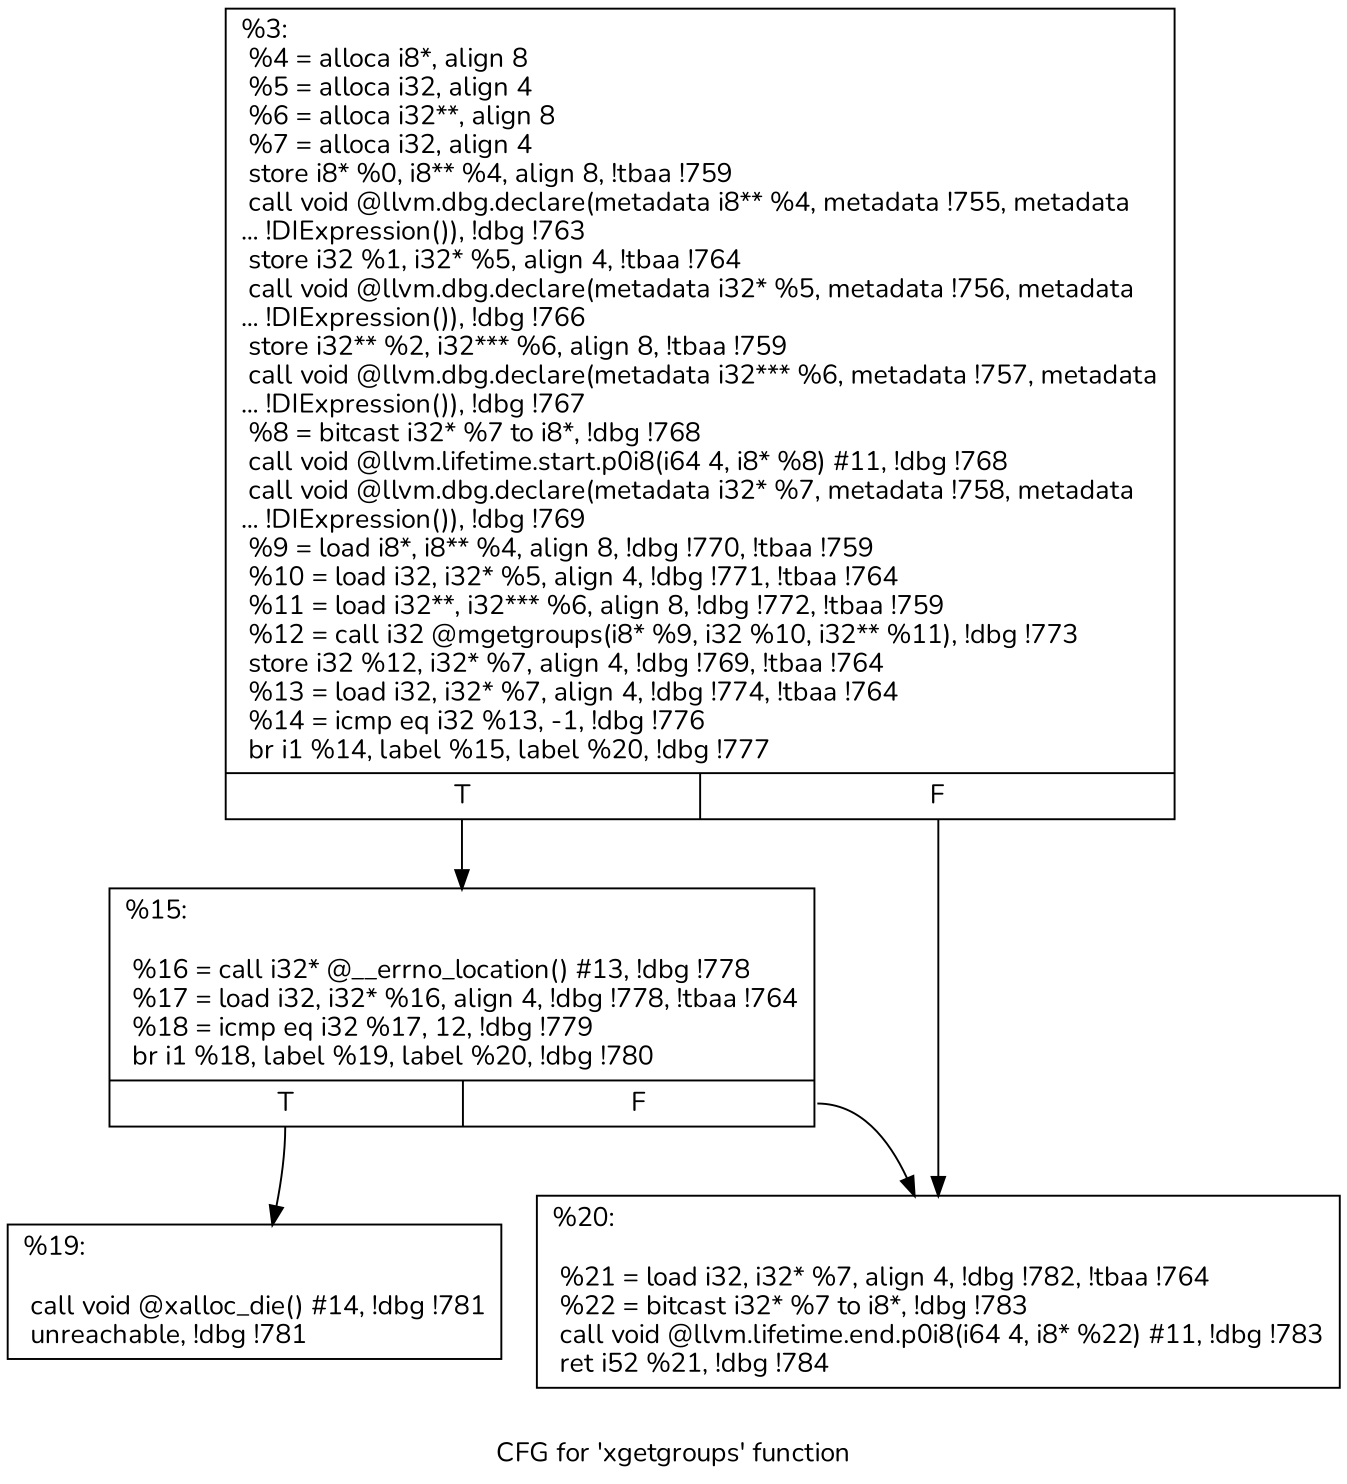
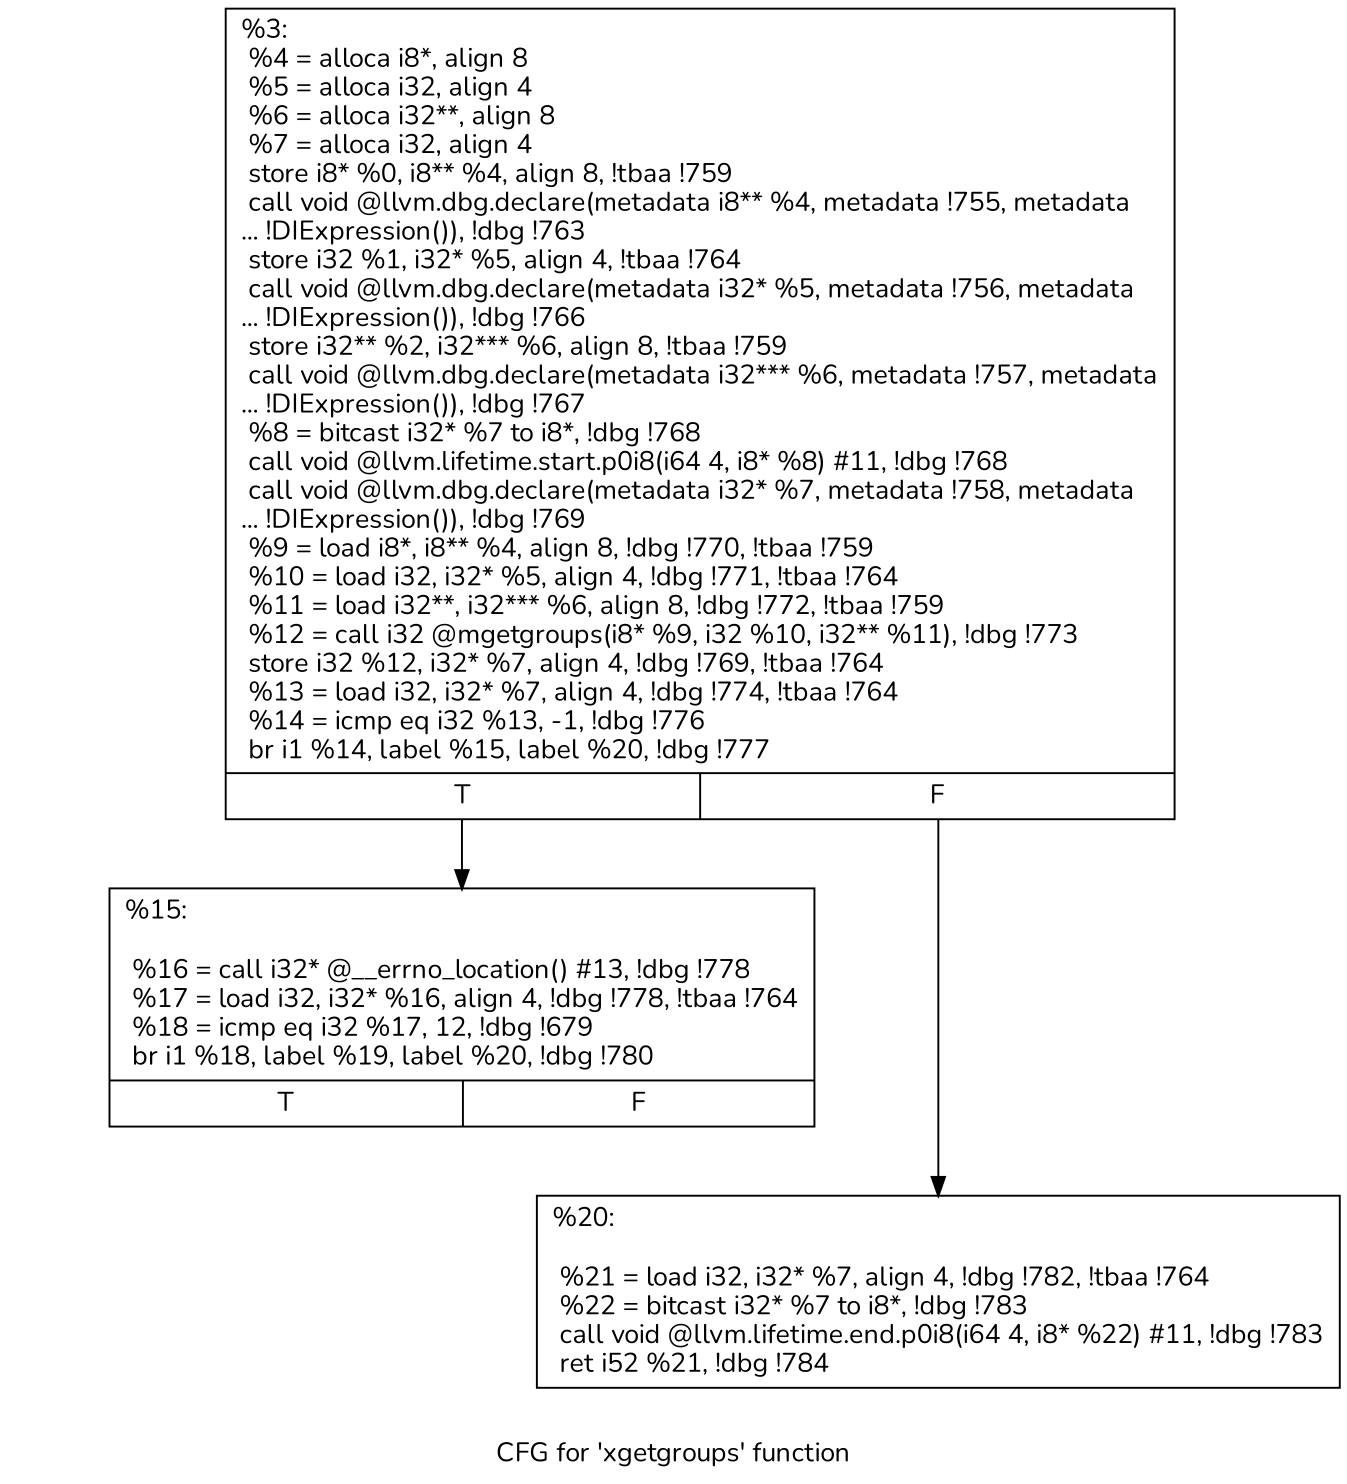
(359, 1028) -> (359, 1028)
(873, 1127) -> none
(255, 1292) -> none
